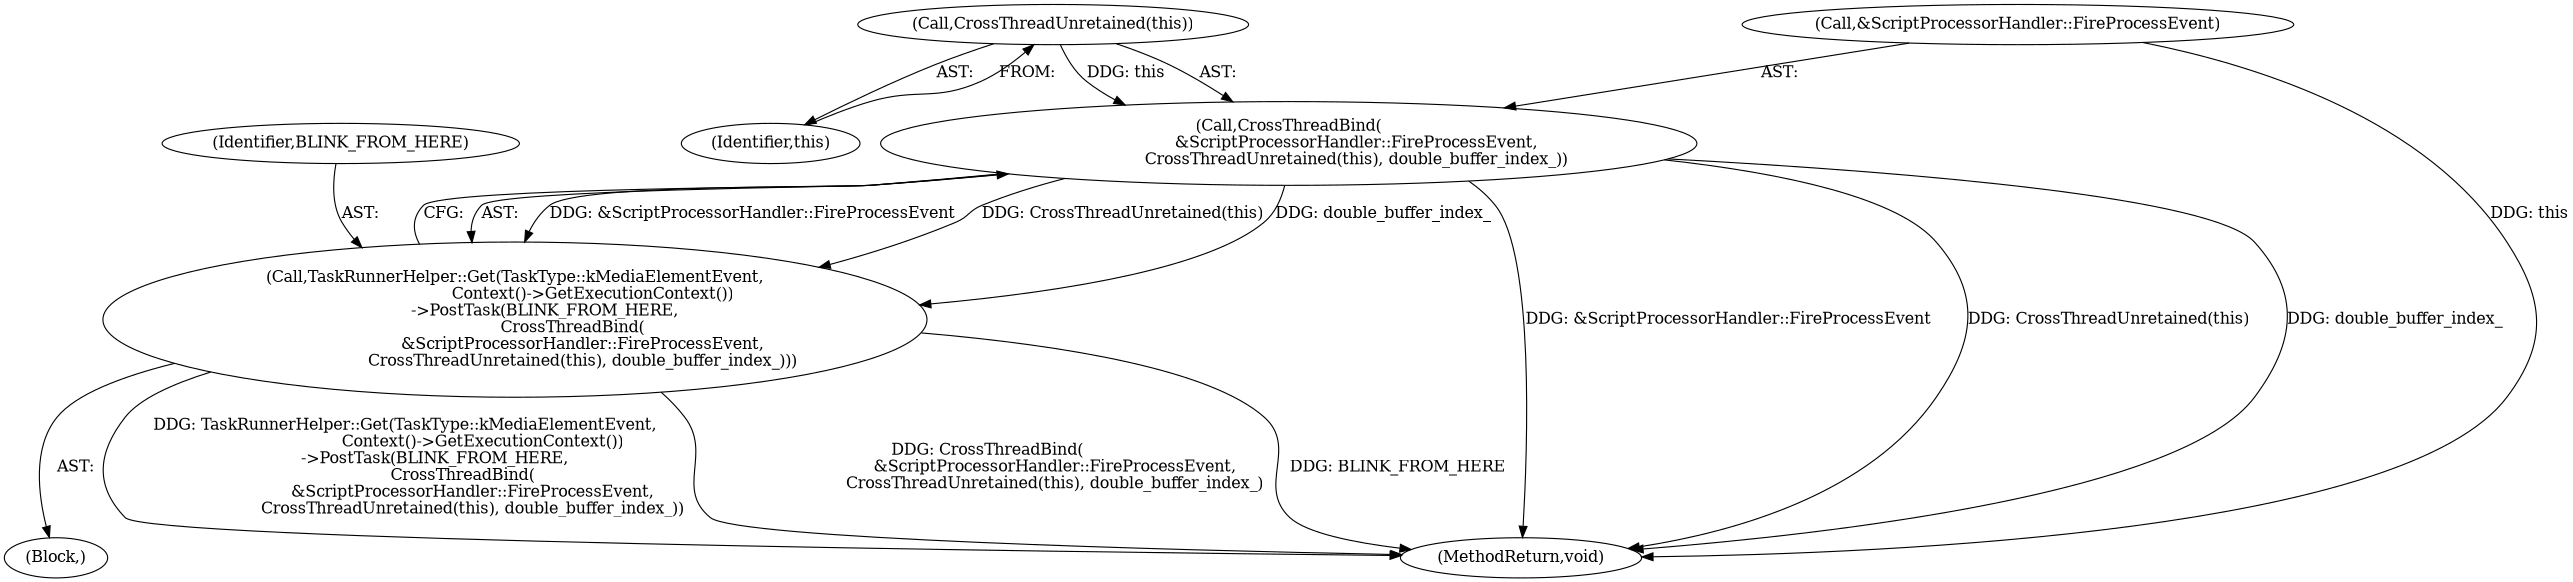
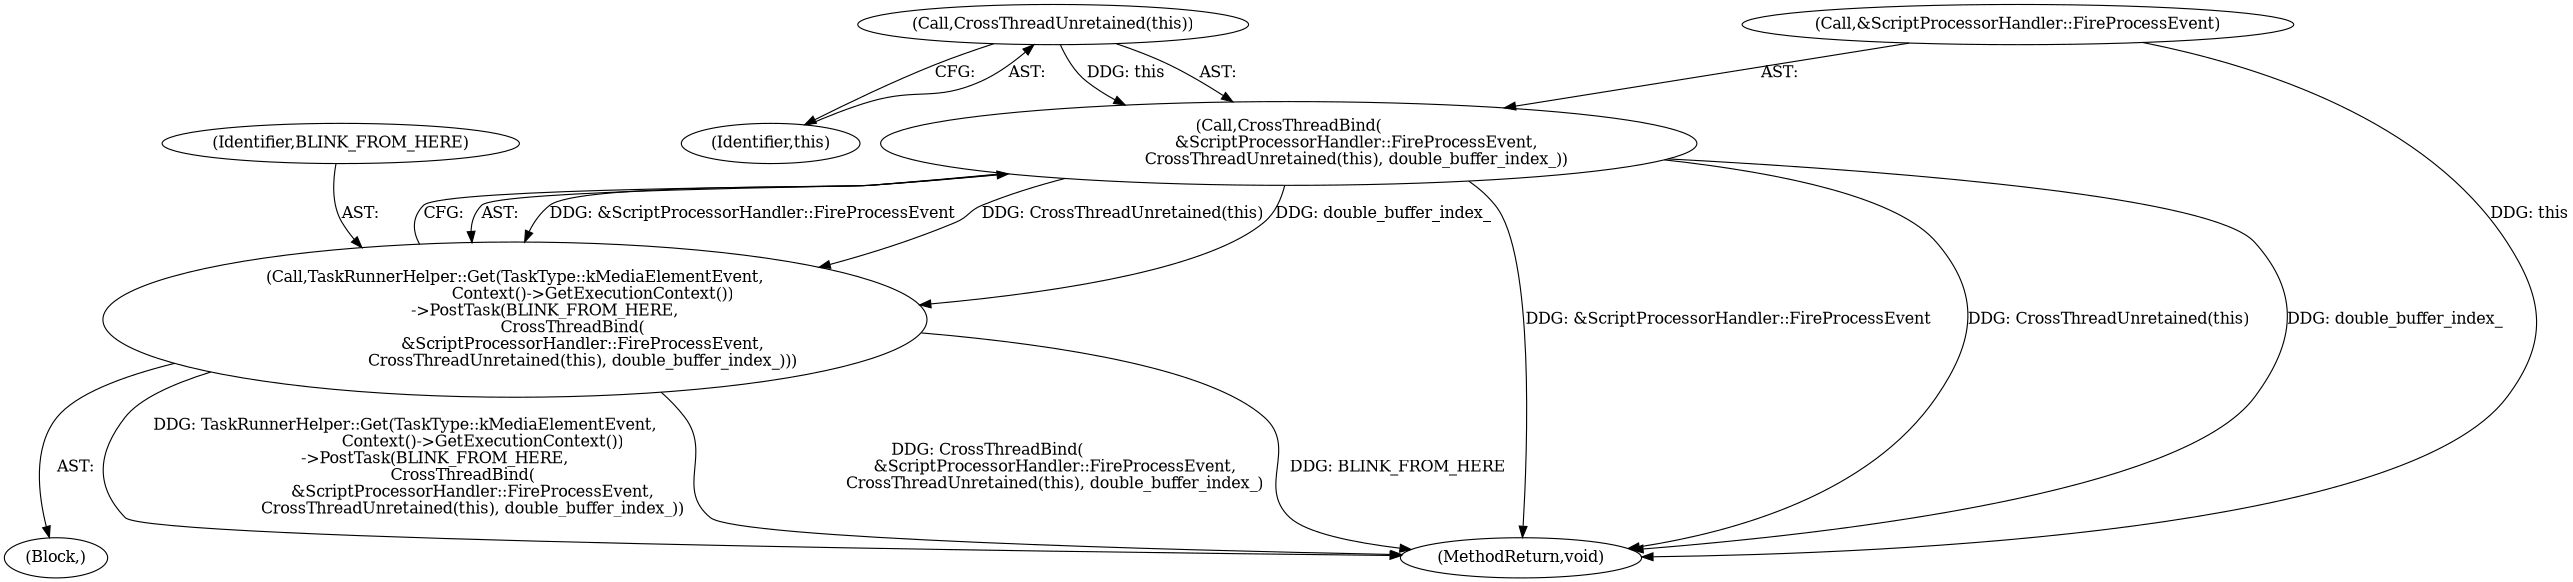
(958, 73) -> (958, 73)
(1030, 73) -> (1030, 73)
